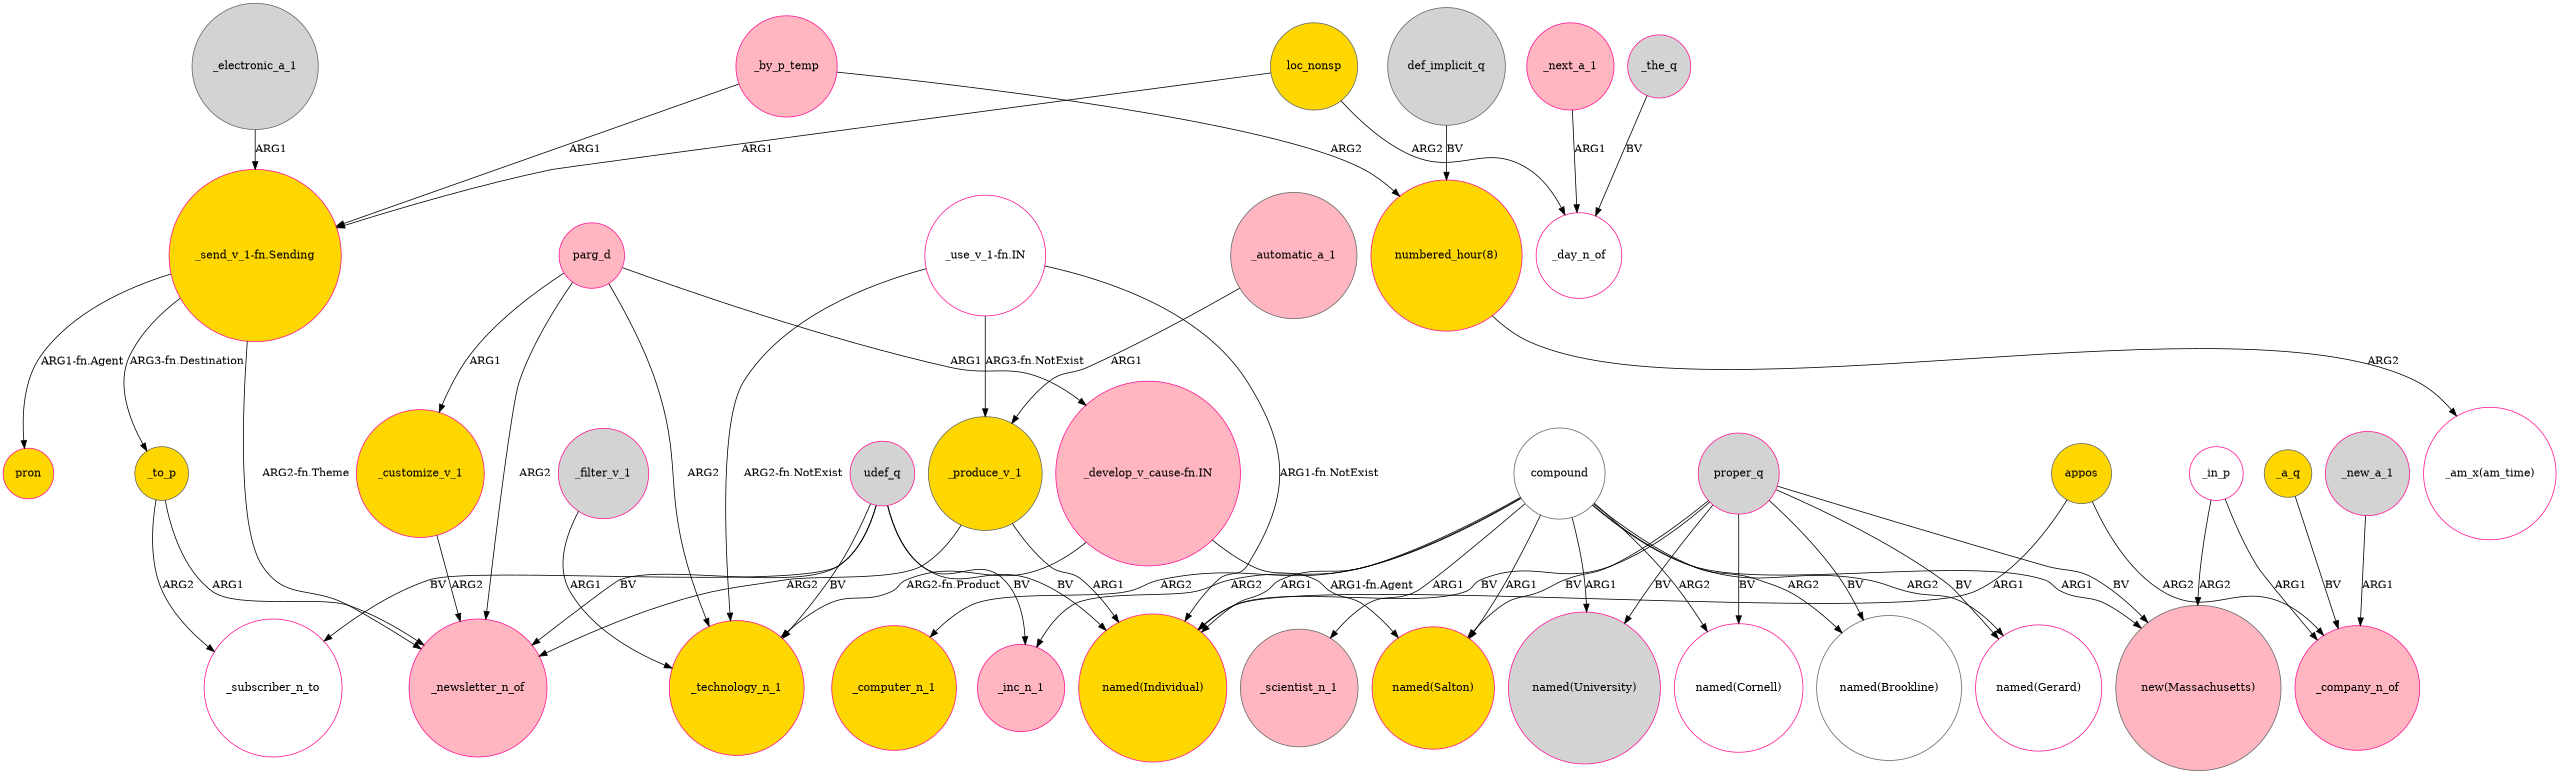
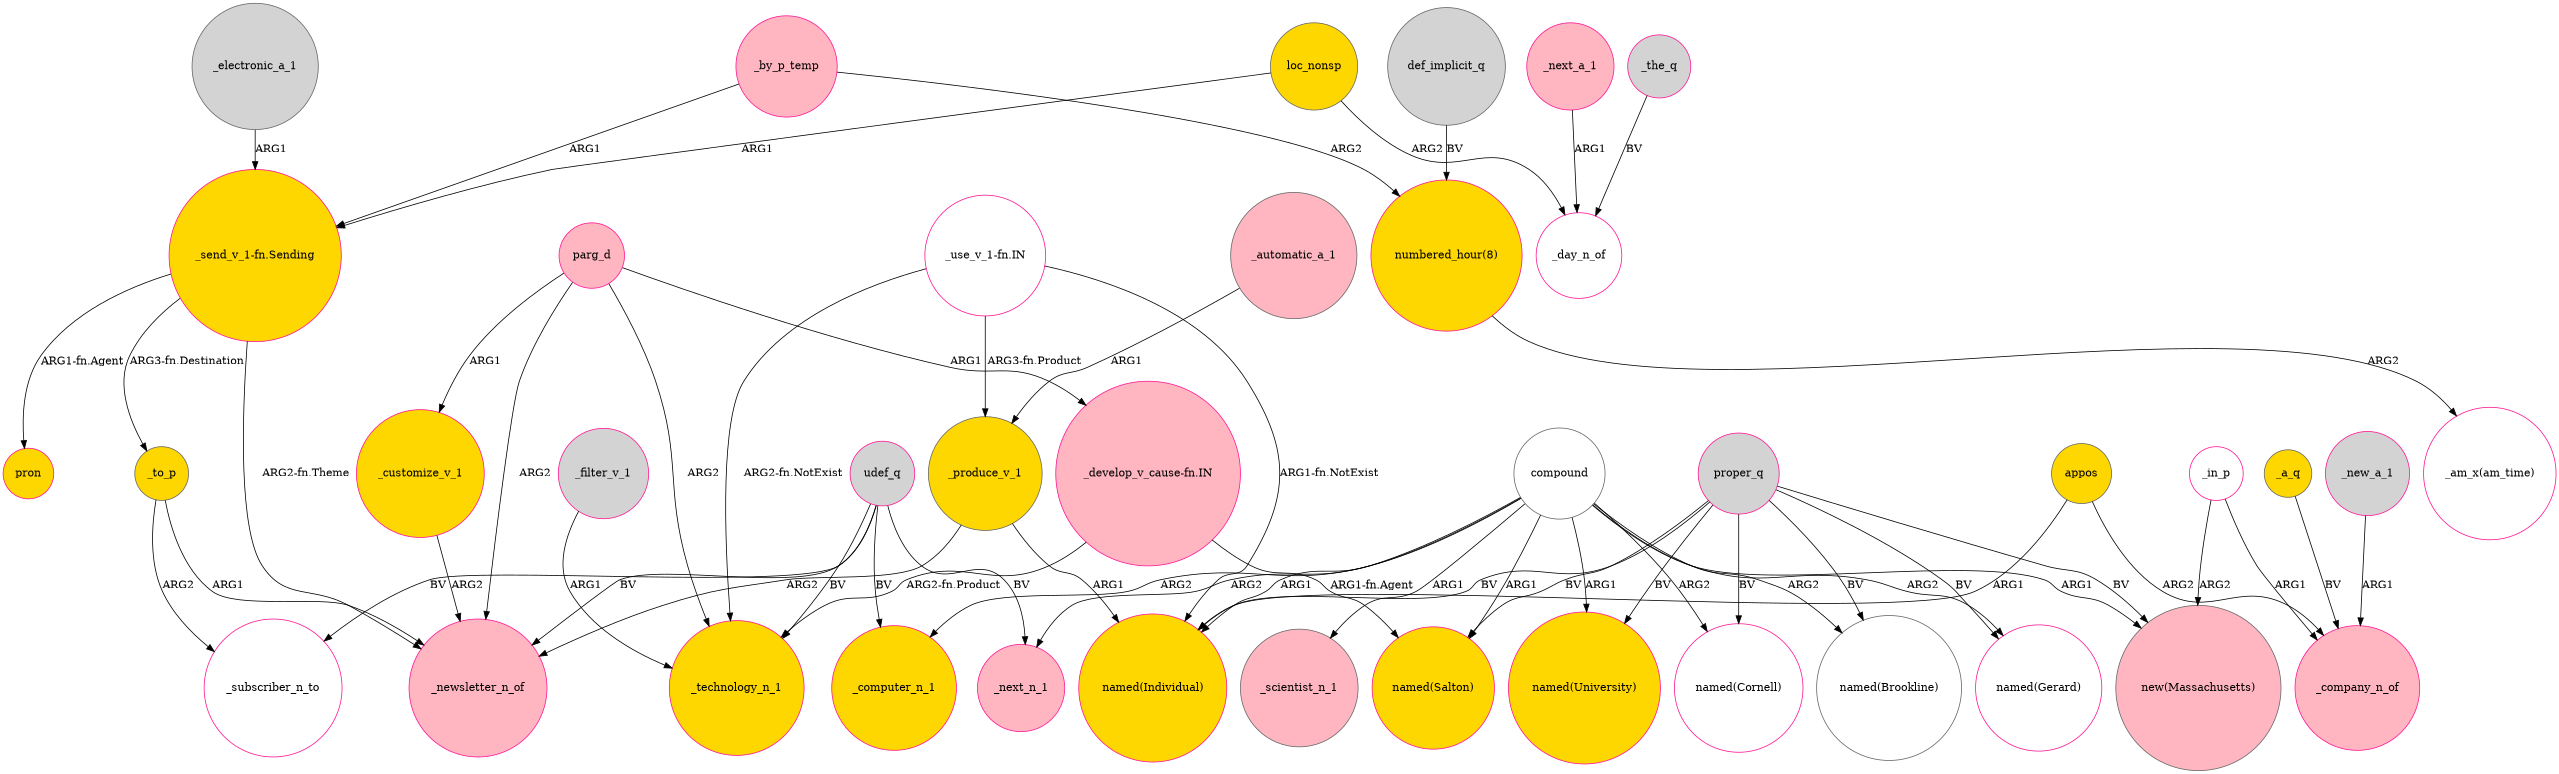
(1035, 362) -> (1035, 362)
(968, 578) -> (874, 563)
(1021, 688) -> (1021, 688)
(1584, 688) -> (1584, 688)
